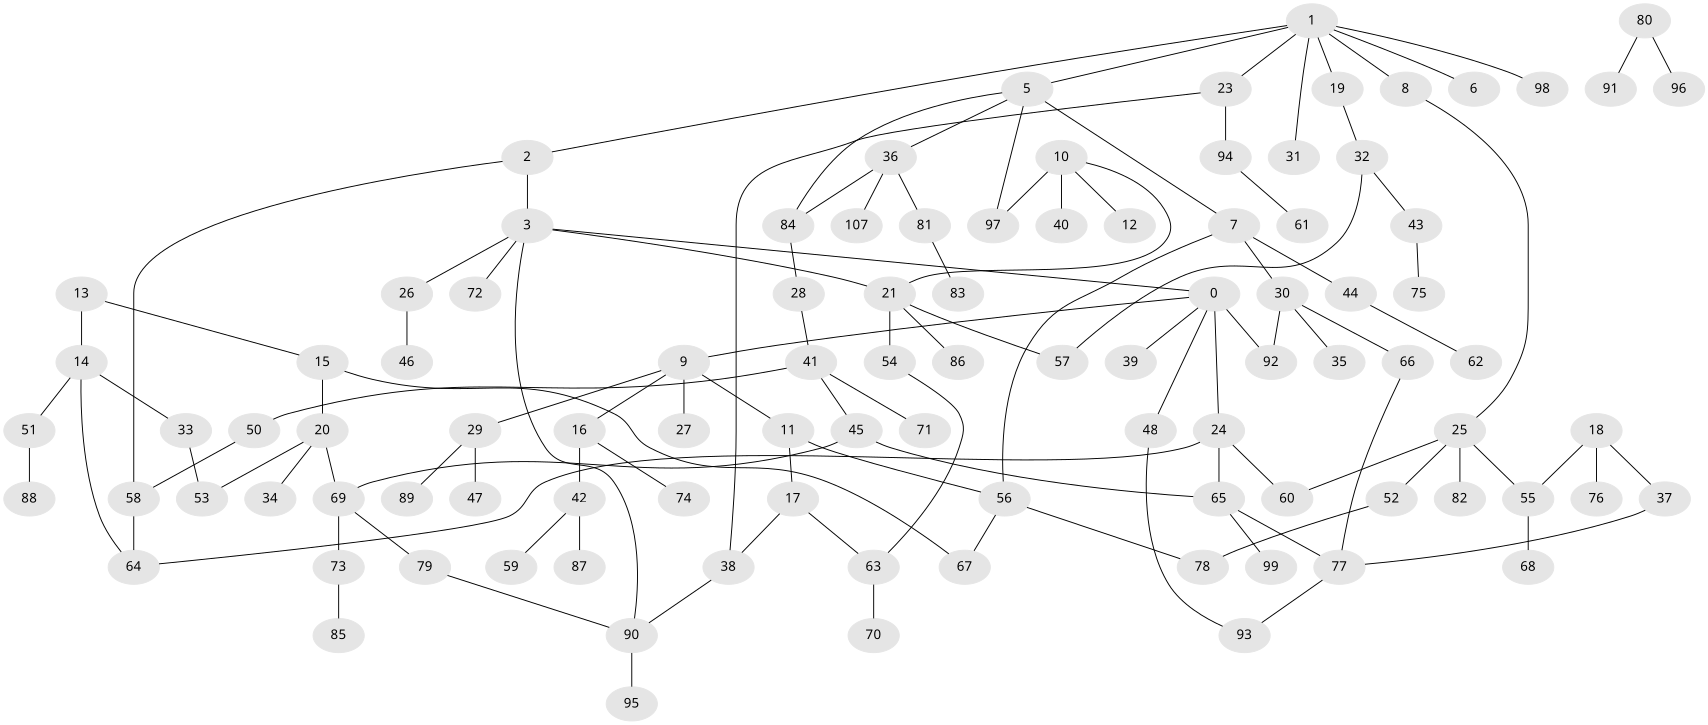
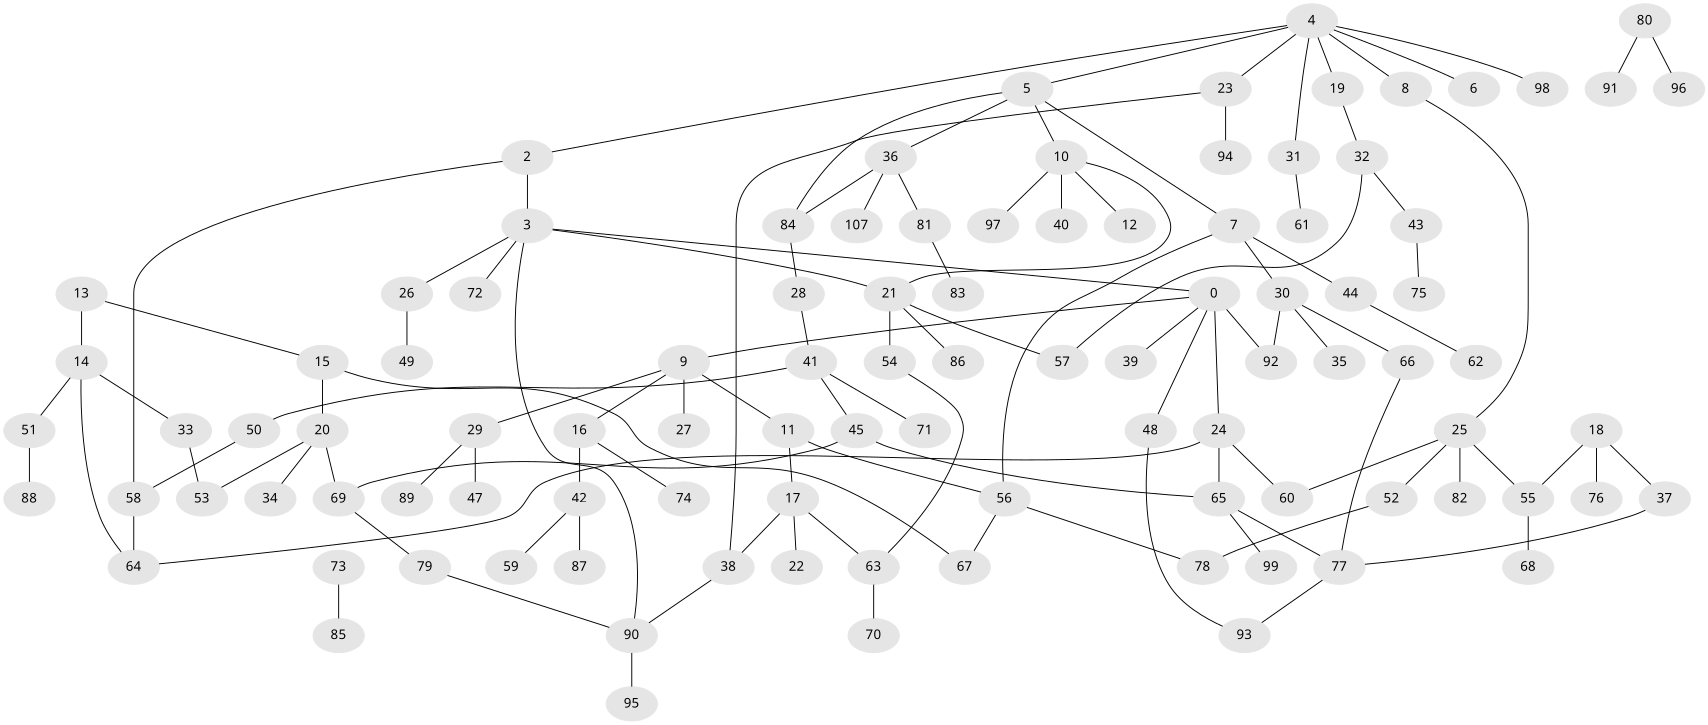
(1312, 21) -> (1312, 21)
(1010, 157) -> (1044, 123)
(1264, 192) -> (1298, 191)
(407, 362) -> (407, 362)
(339, 533) -> none
none -> (797, 567)
